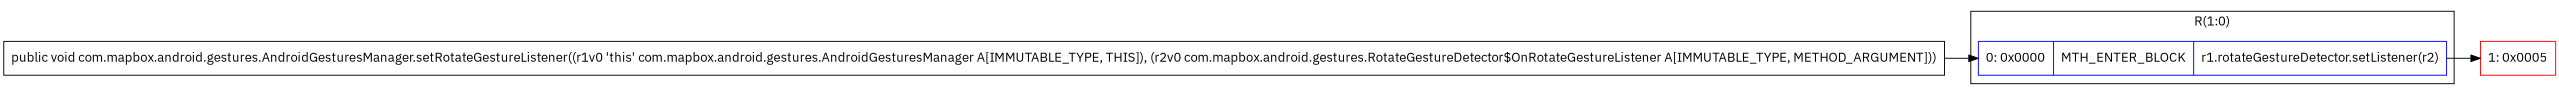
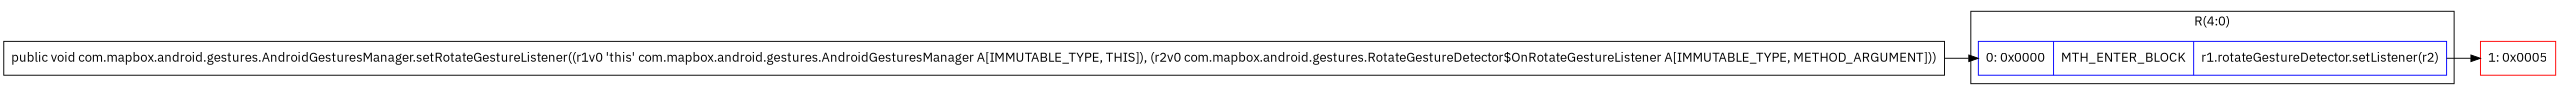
(2212, 22) -> (2212, 22)
